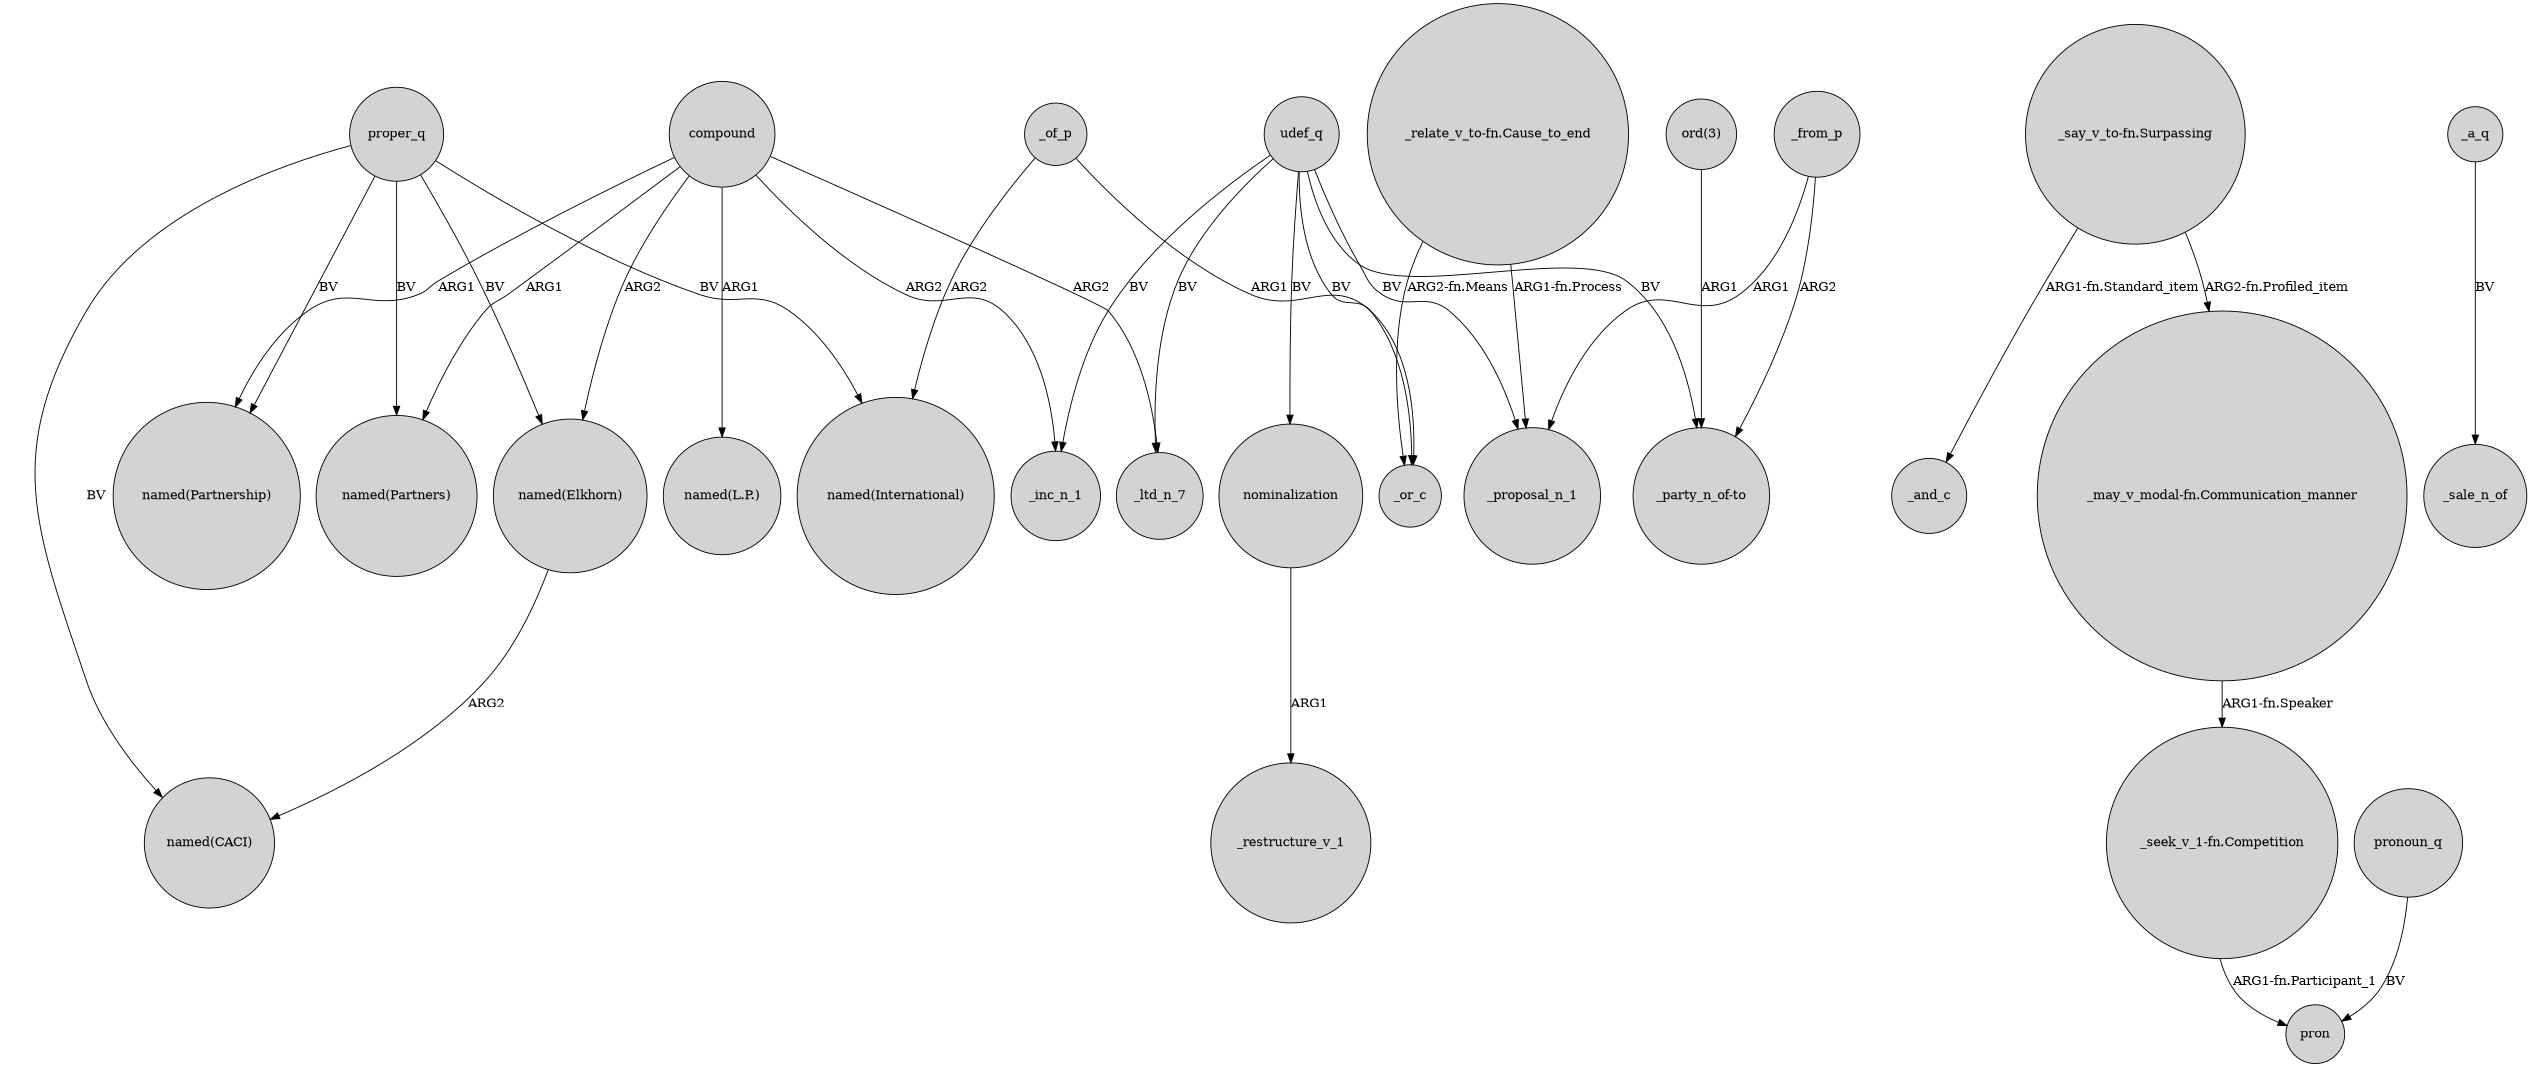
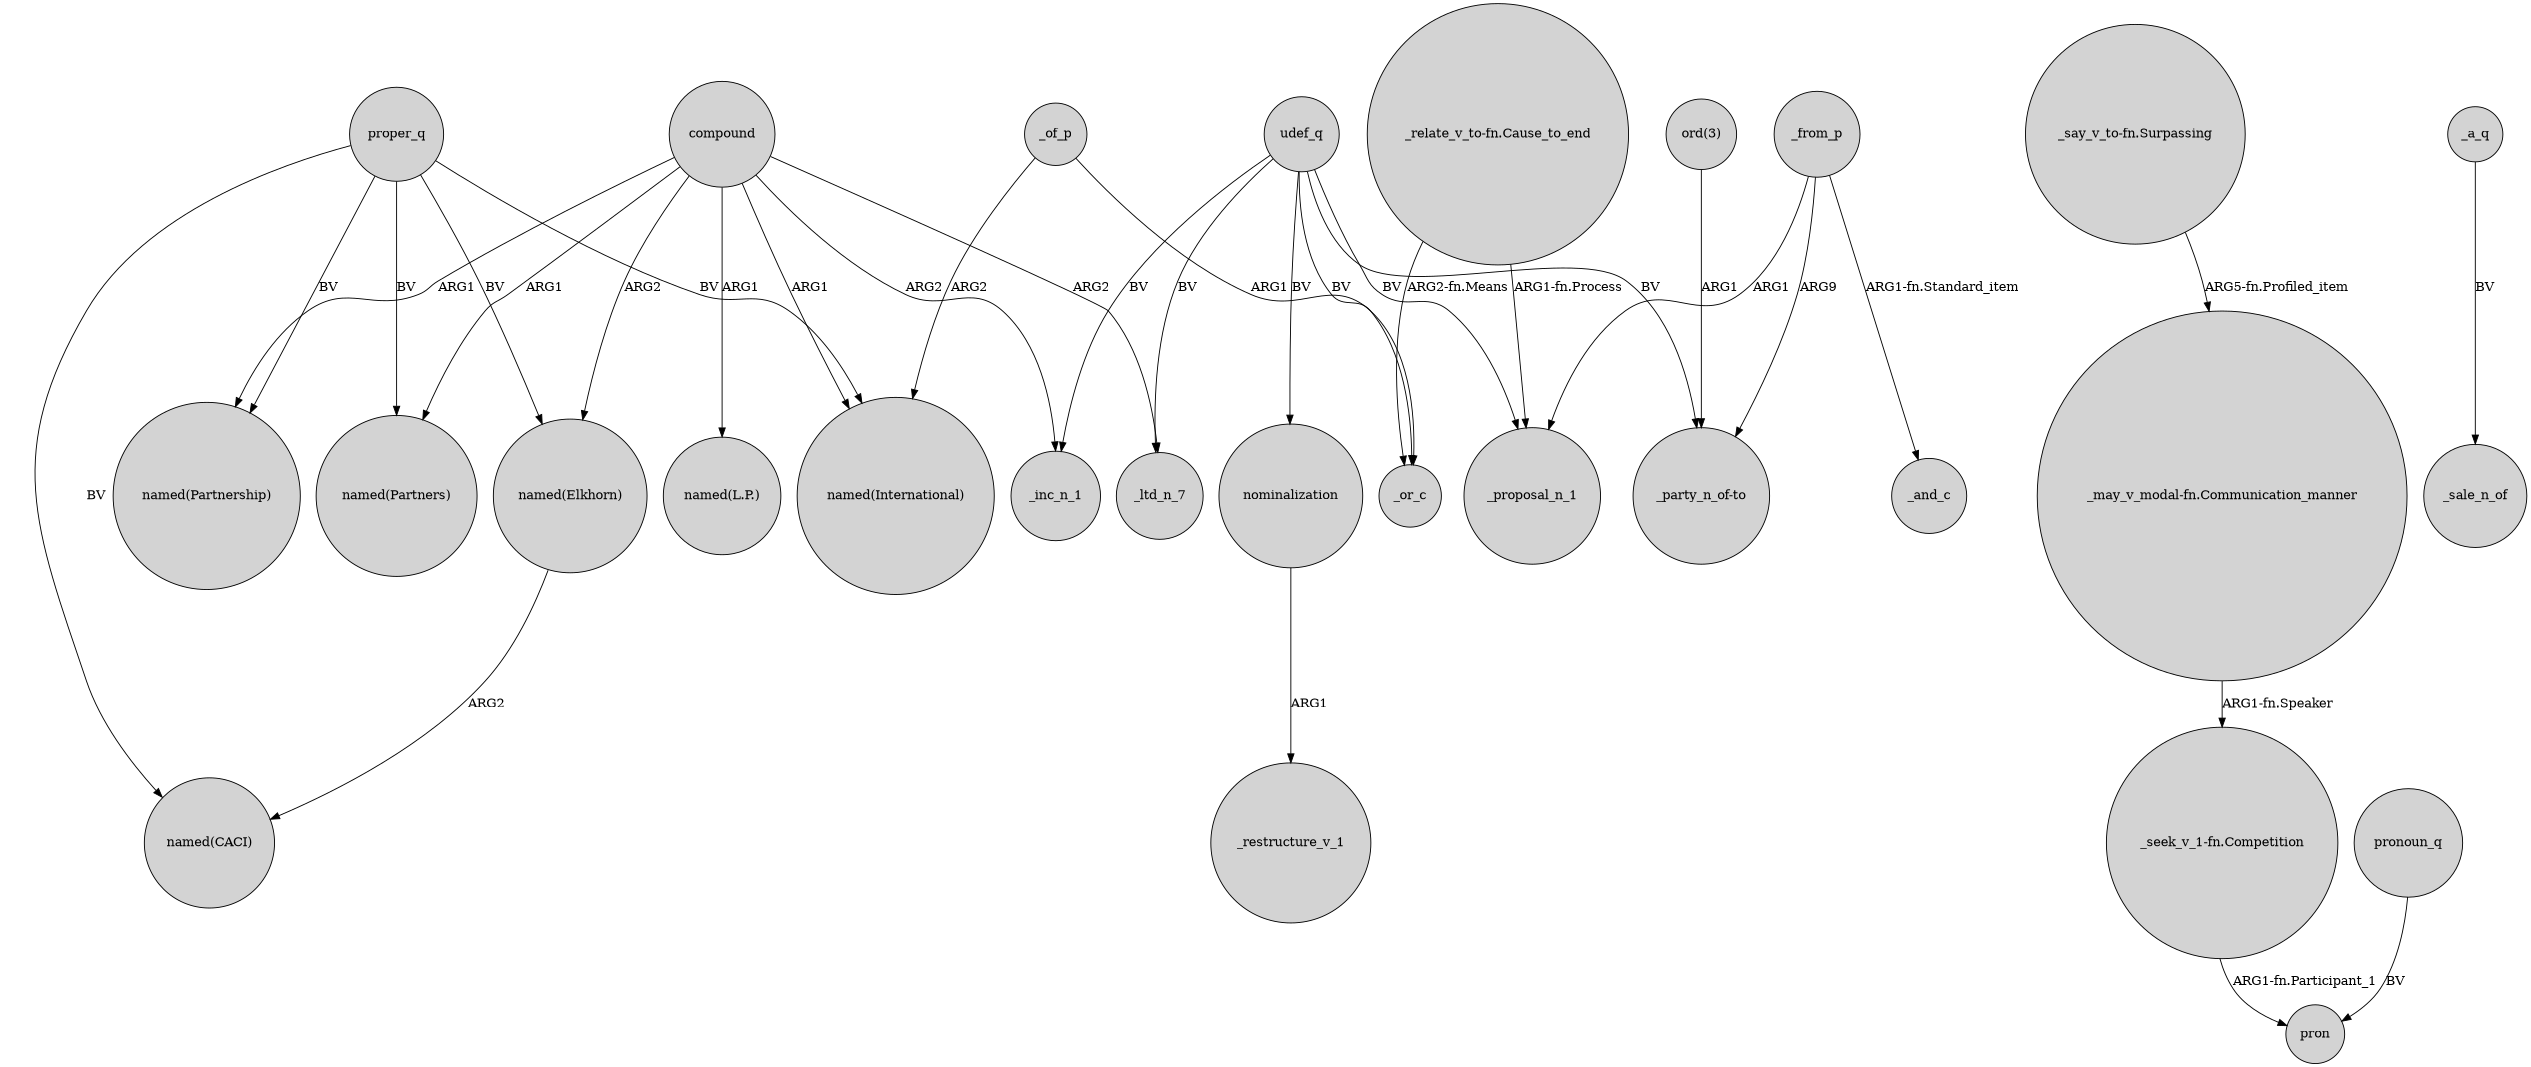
(1818, 288) -> (1818, 288)
(2277, 288) -> (2277, 288)
none -> (791, 293)
(2012, 340) -> (1873, 313)
